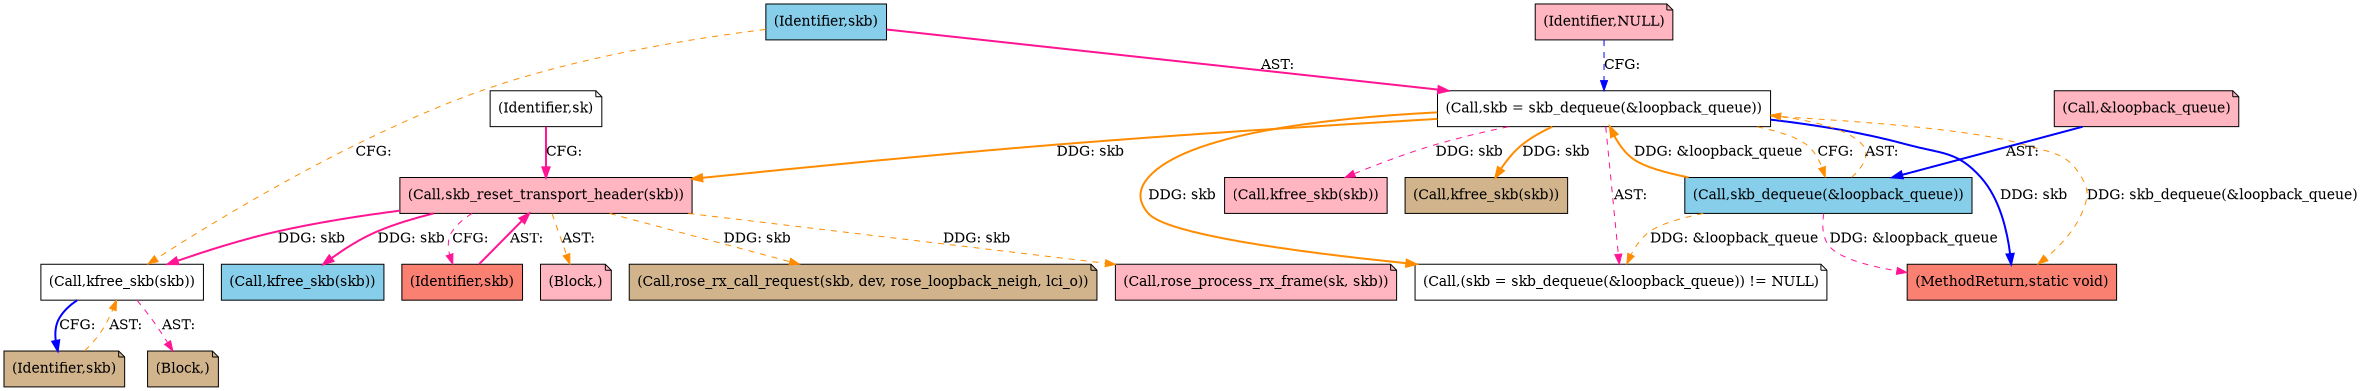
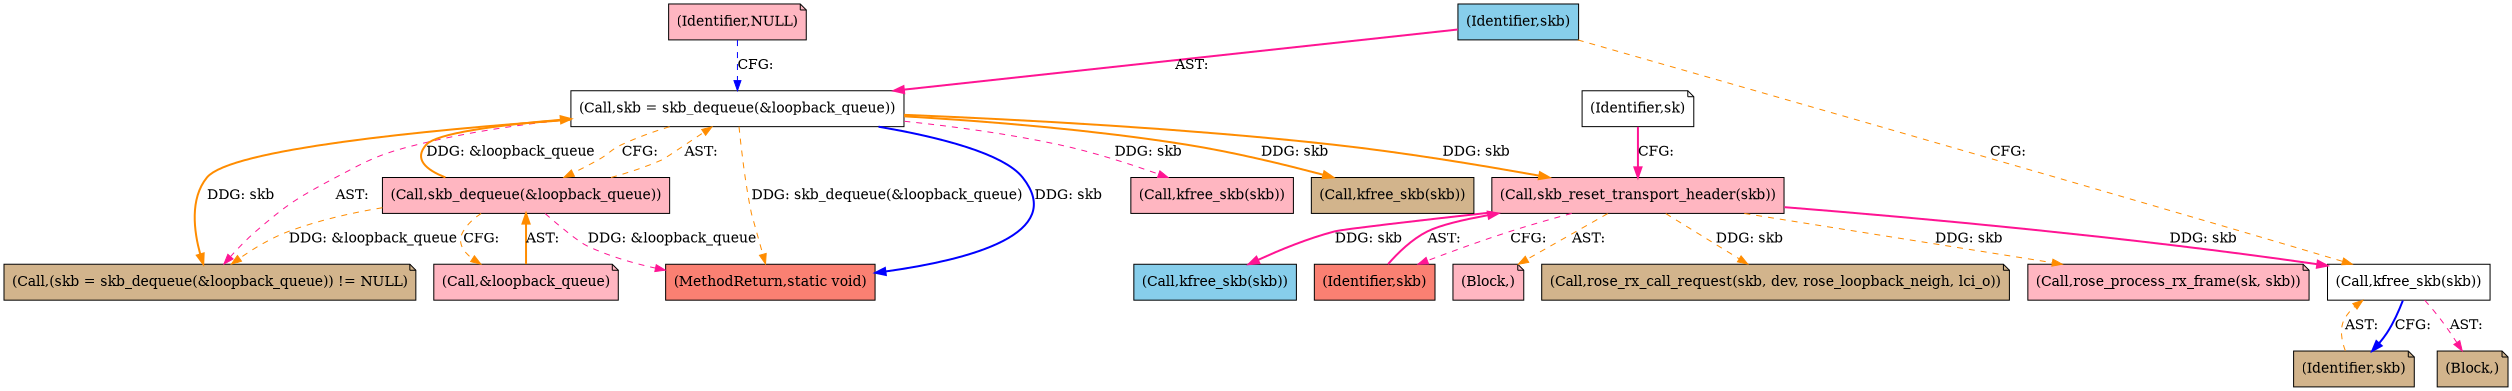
(1992, 151) -> (526, 244)
(1828, 195) -> (526, 195)
none -> (462, 234)
(1621, 282) -> (210, 282)
